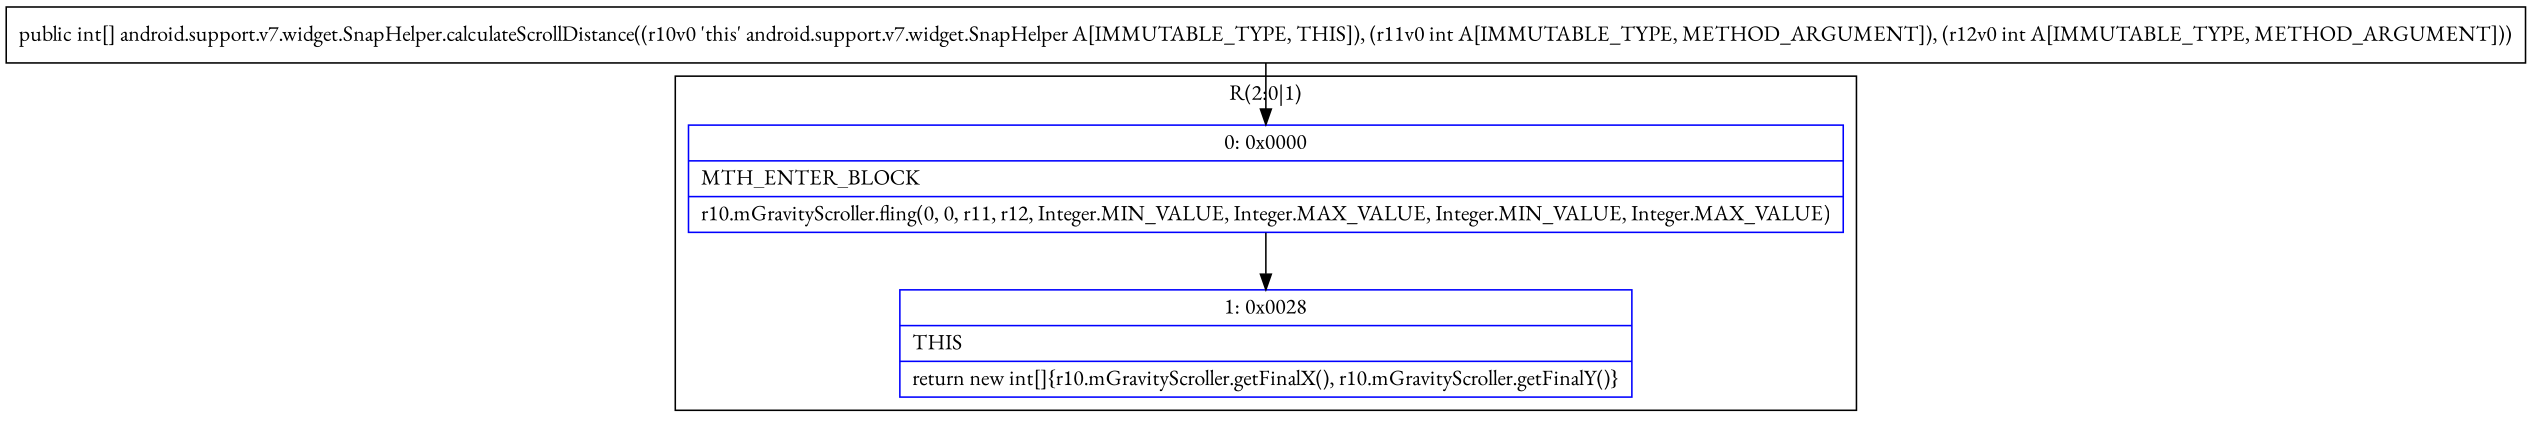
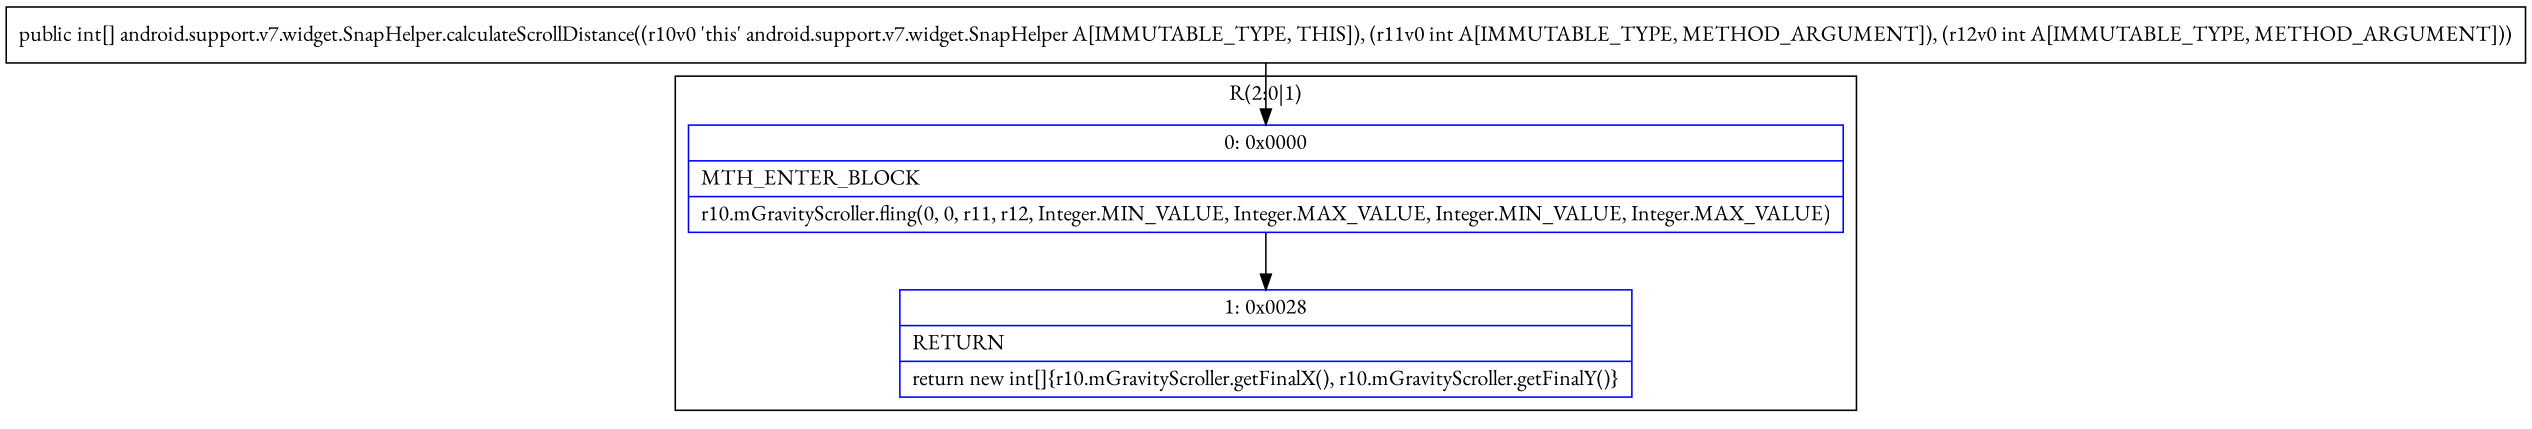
(938, 343) -> (959, 343)
